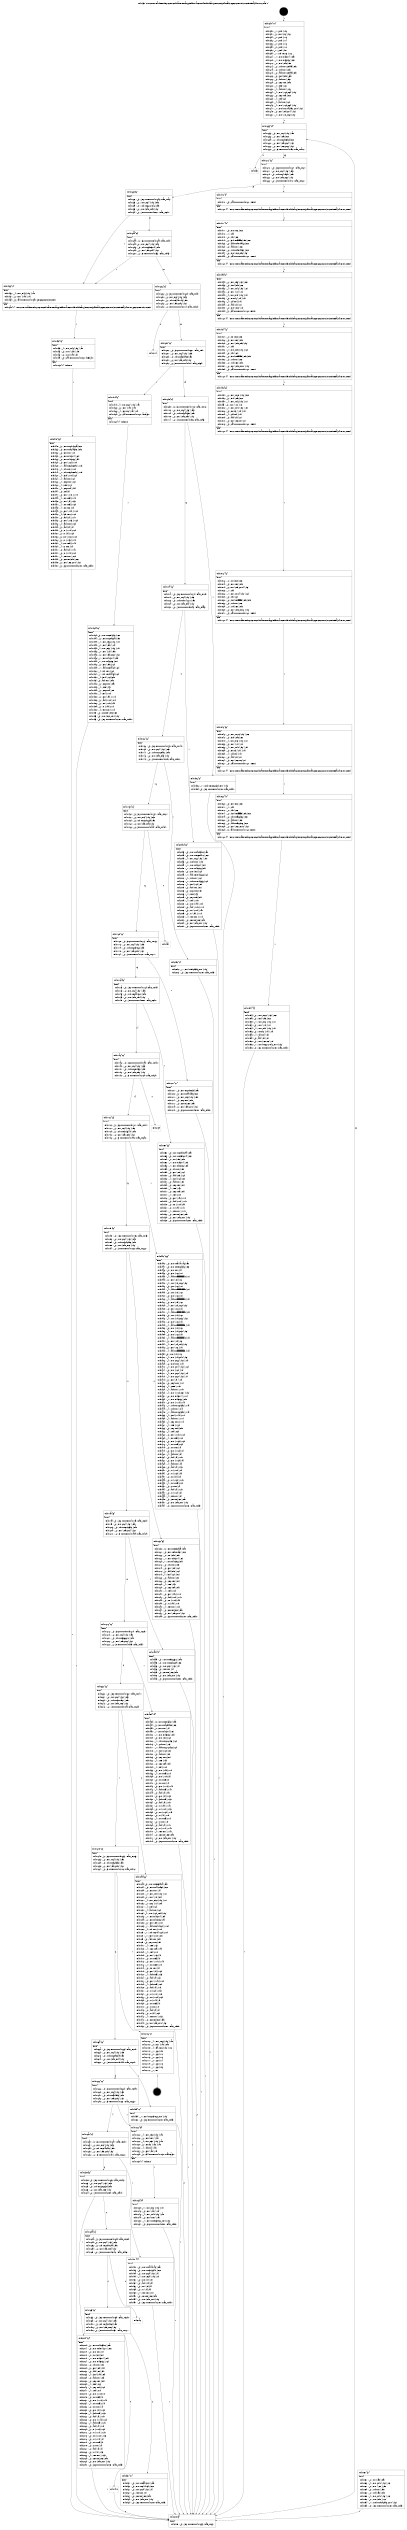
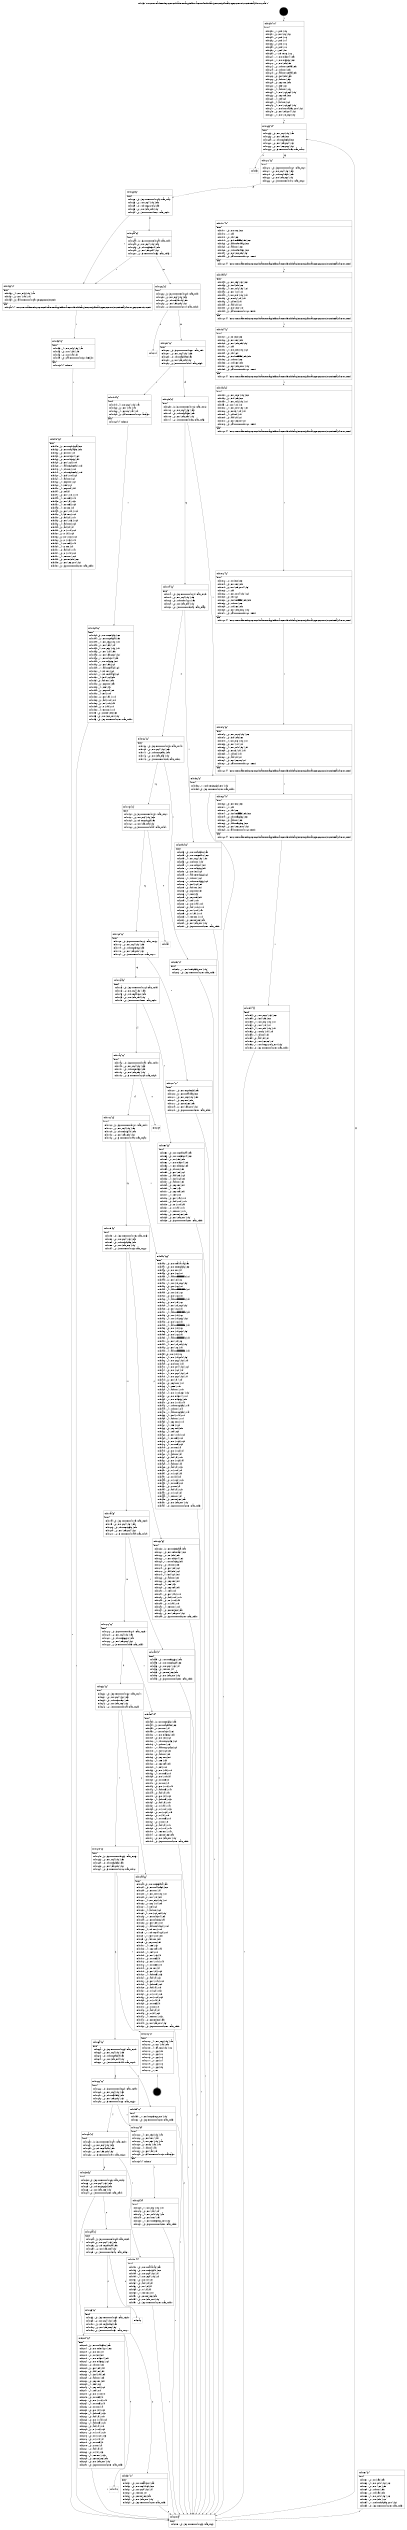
(284, 202) -> none
(134, 2515) -> (164, 2510)
